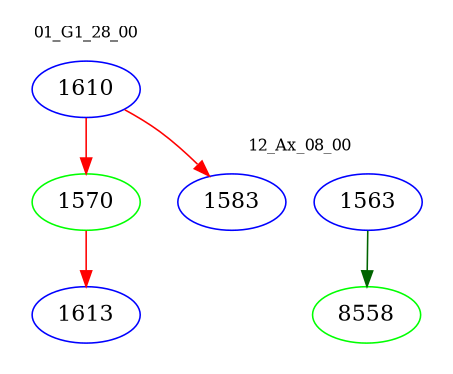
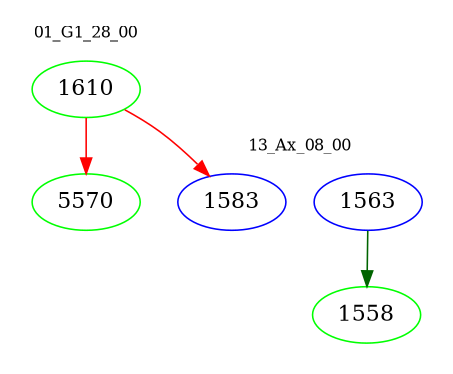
(86, 89) -> (86, 89)
(300, 146) -> (300, 146)
(86, 202) -> (86, 202)
(86, 315) -> none
(367, 315) -> (367, 315)
